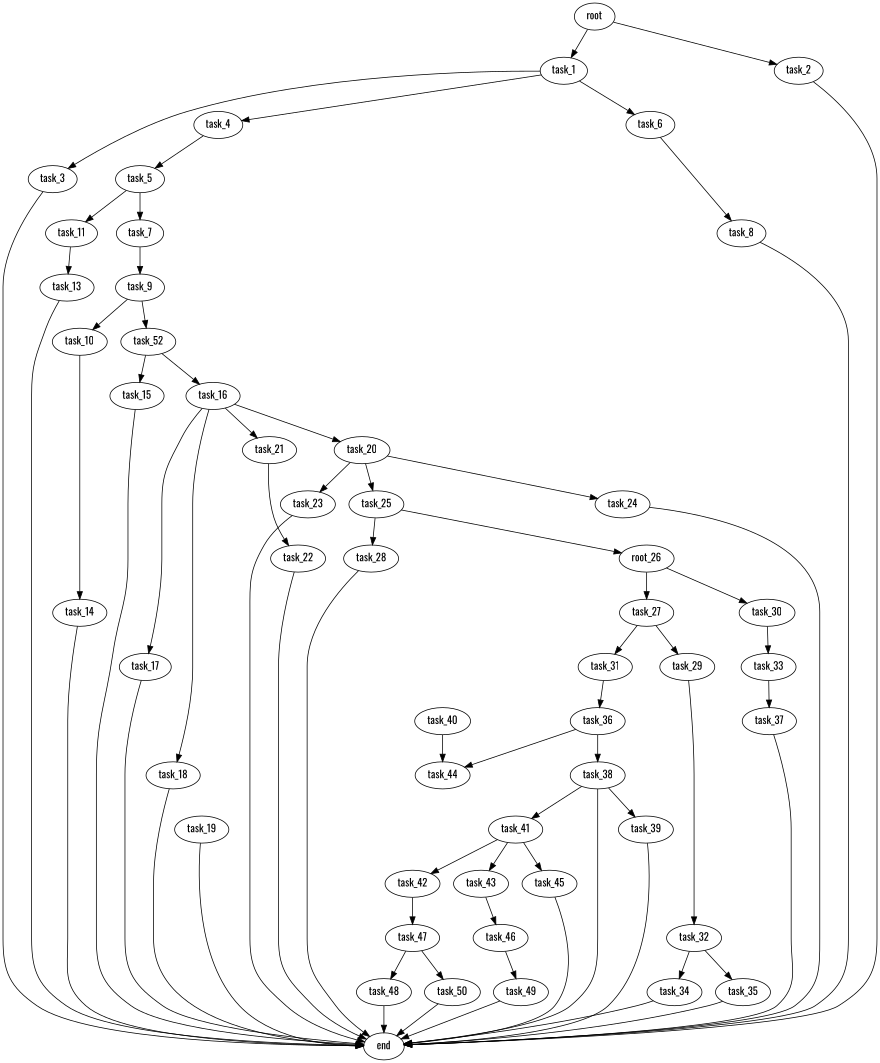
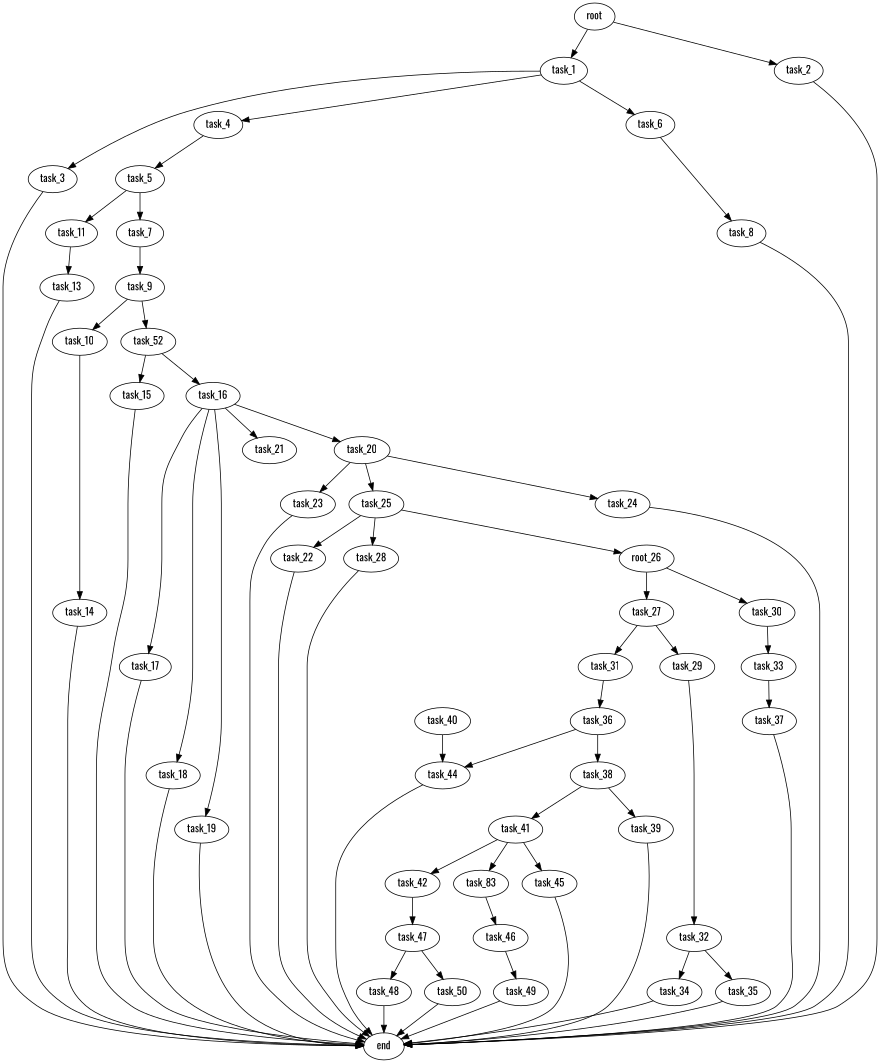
(271, 503) -> (340, 529)
none -> (221, 610)
(481, 884) -> (481, 884)
(590, 983) -> (336, 891)
